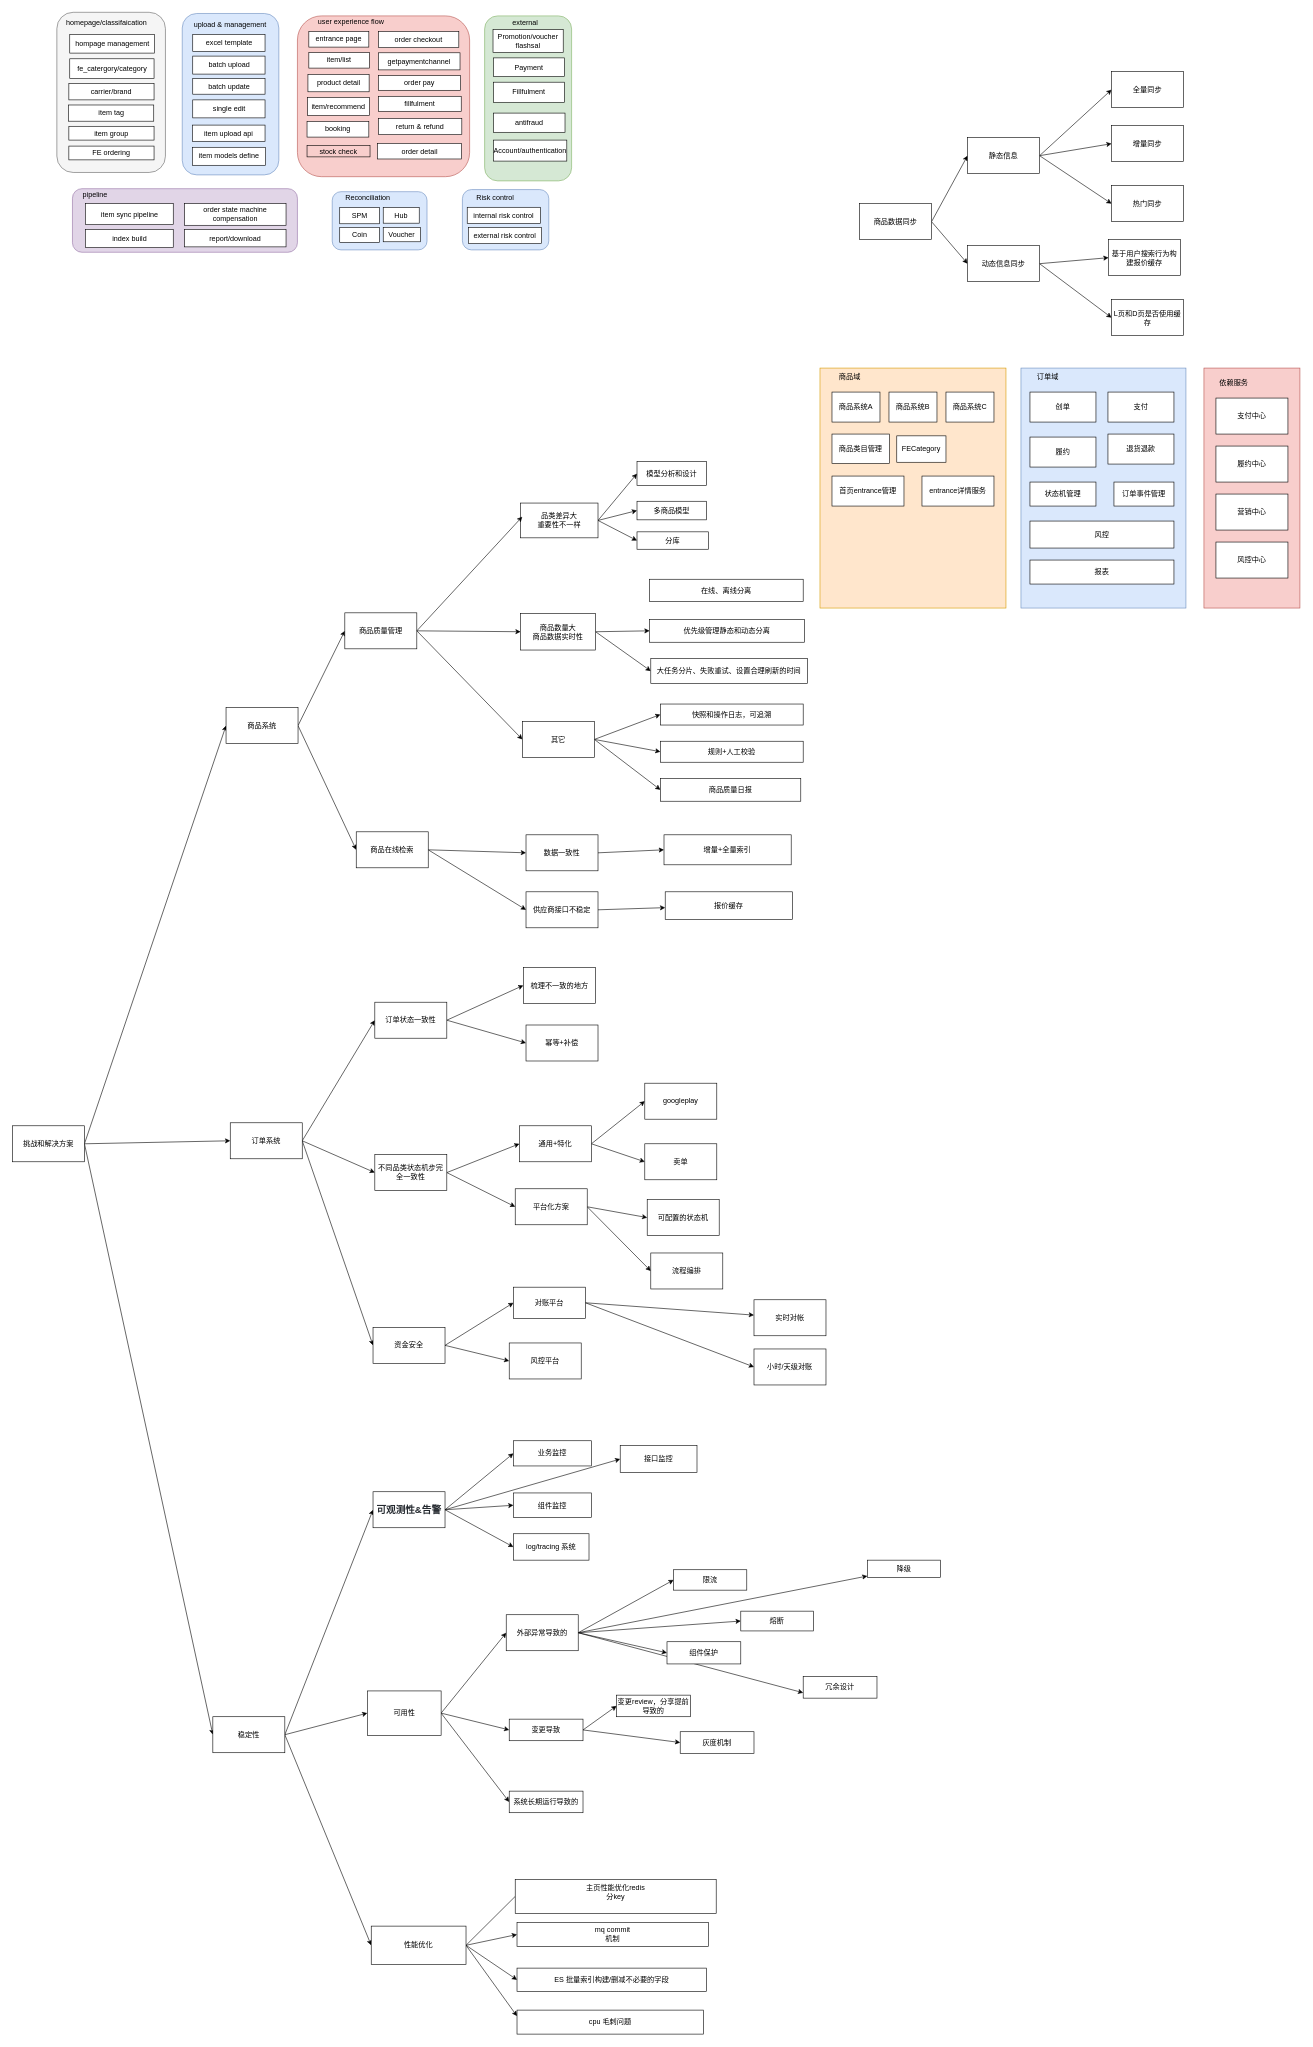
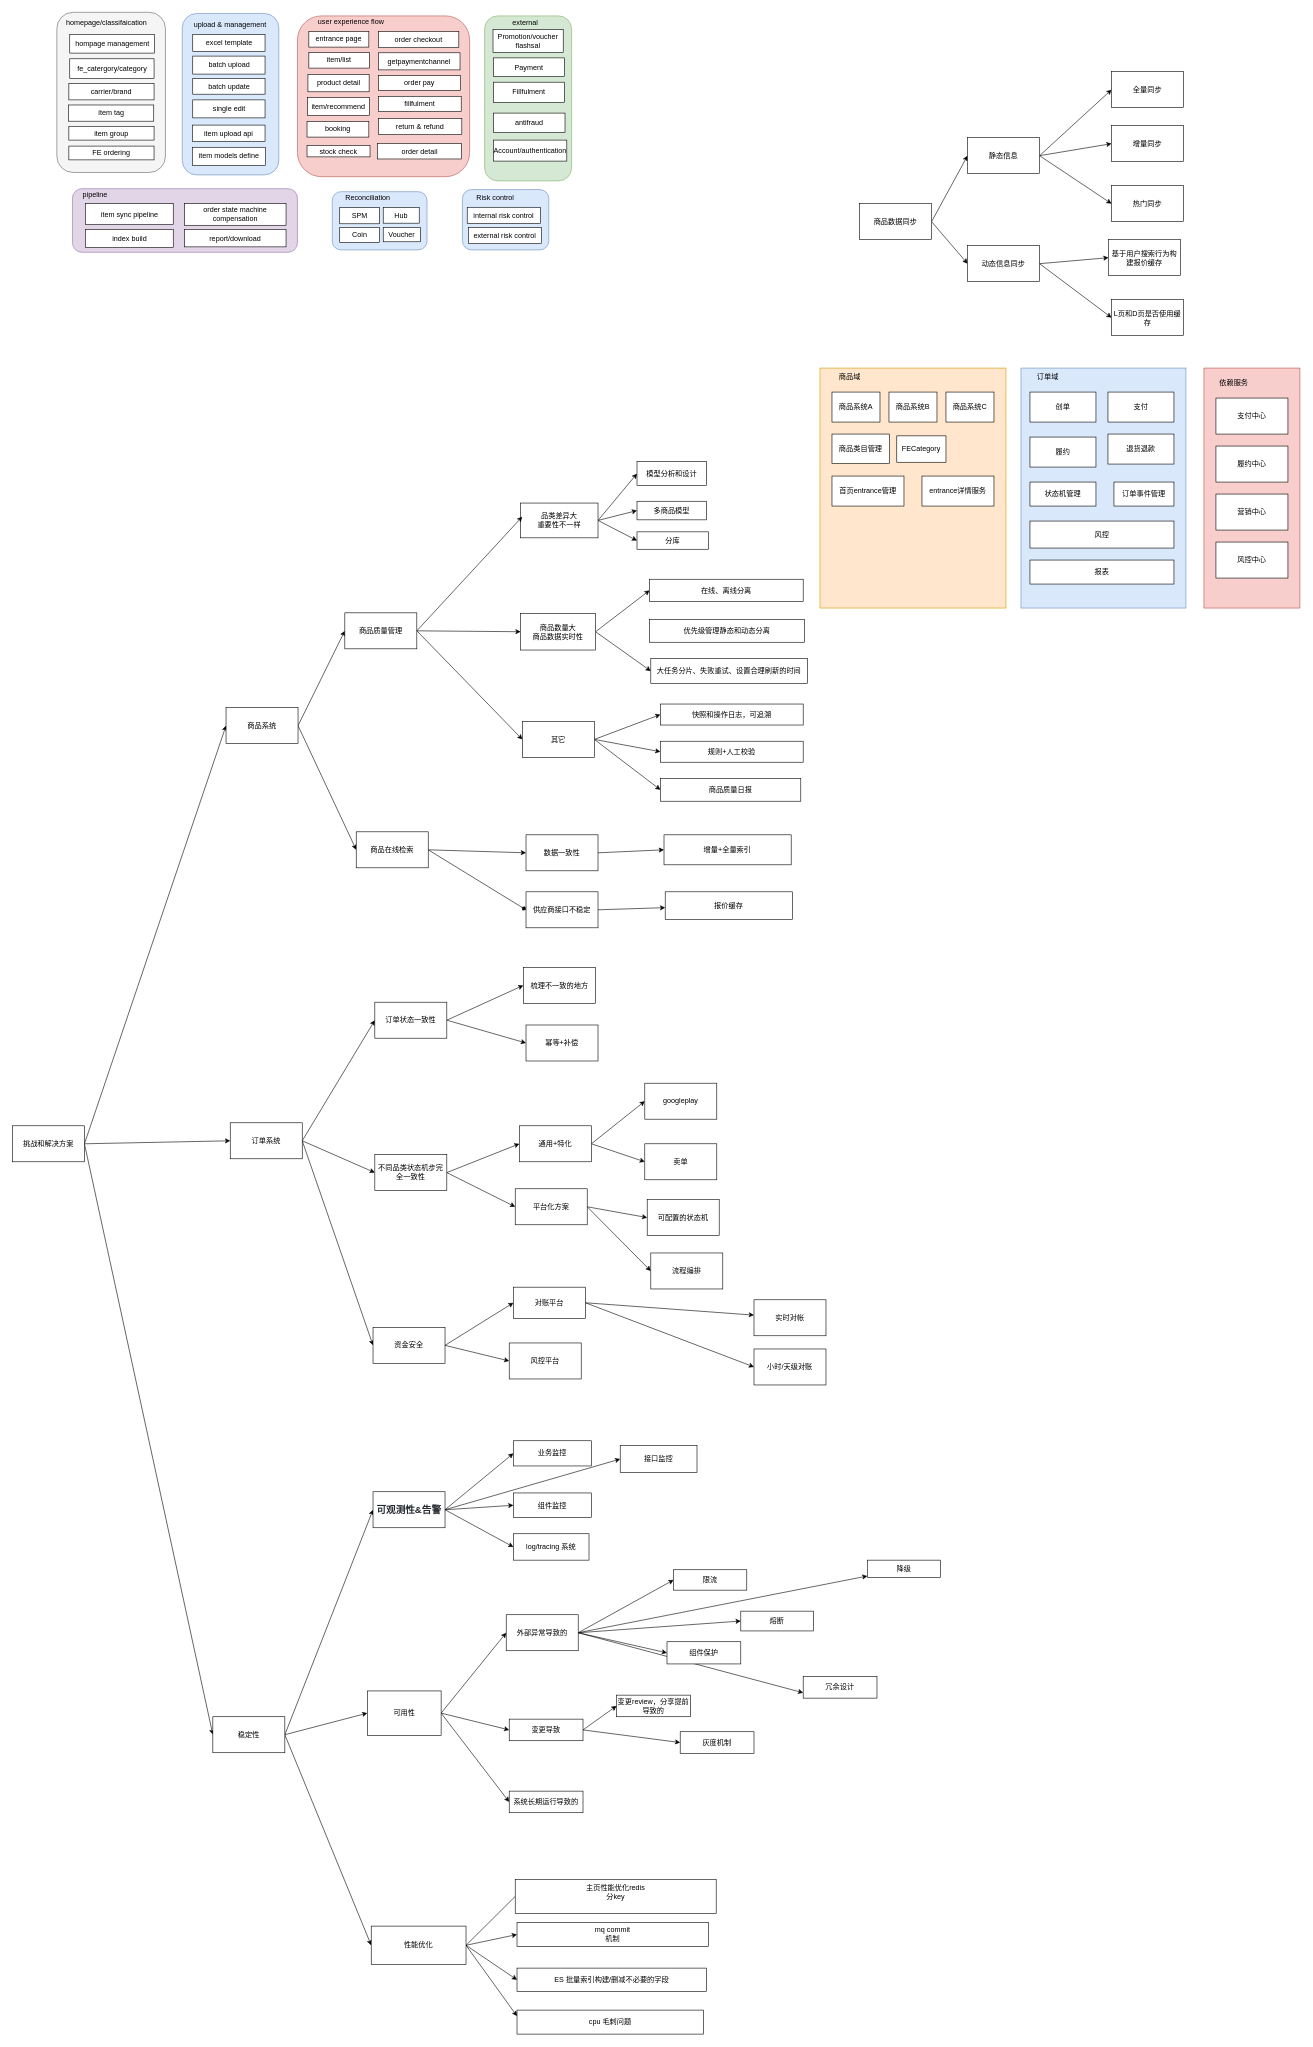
(338, 151) -> (338, 151)
none -> (623, 611)
(610, 632) -> none
(521, 907) -> (520, 906)
